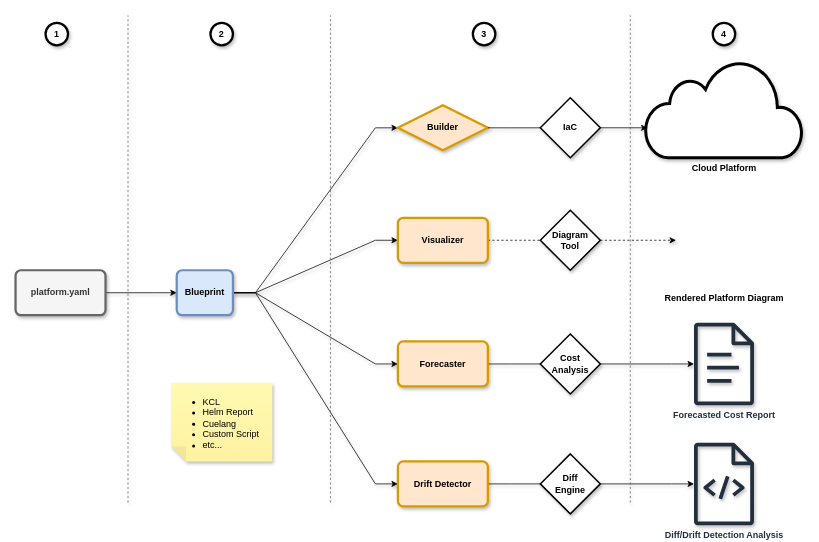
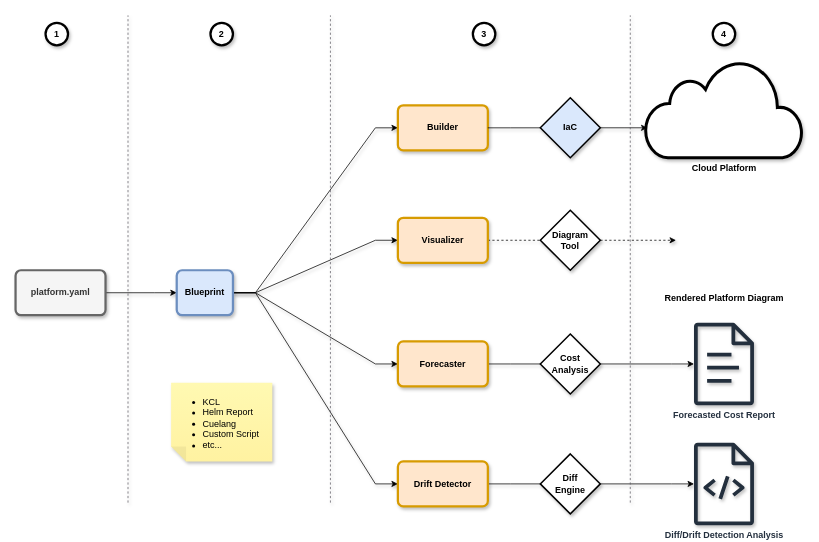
(443, 128) -> (443, 128)
(570, 128) -> (570, 128)
